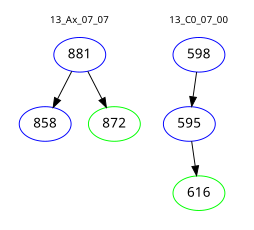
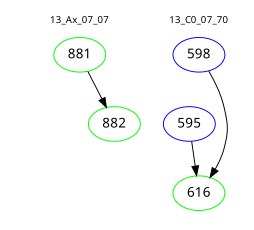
(199, 21) -> (199, 21)
(80, 55) -> (80, 55)
(195, 84) -> (227, 119)
(45, 124) -> none
(114, 124) -> (114, 124)
